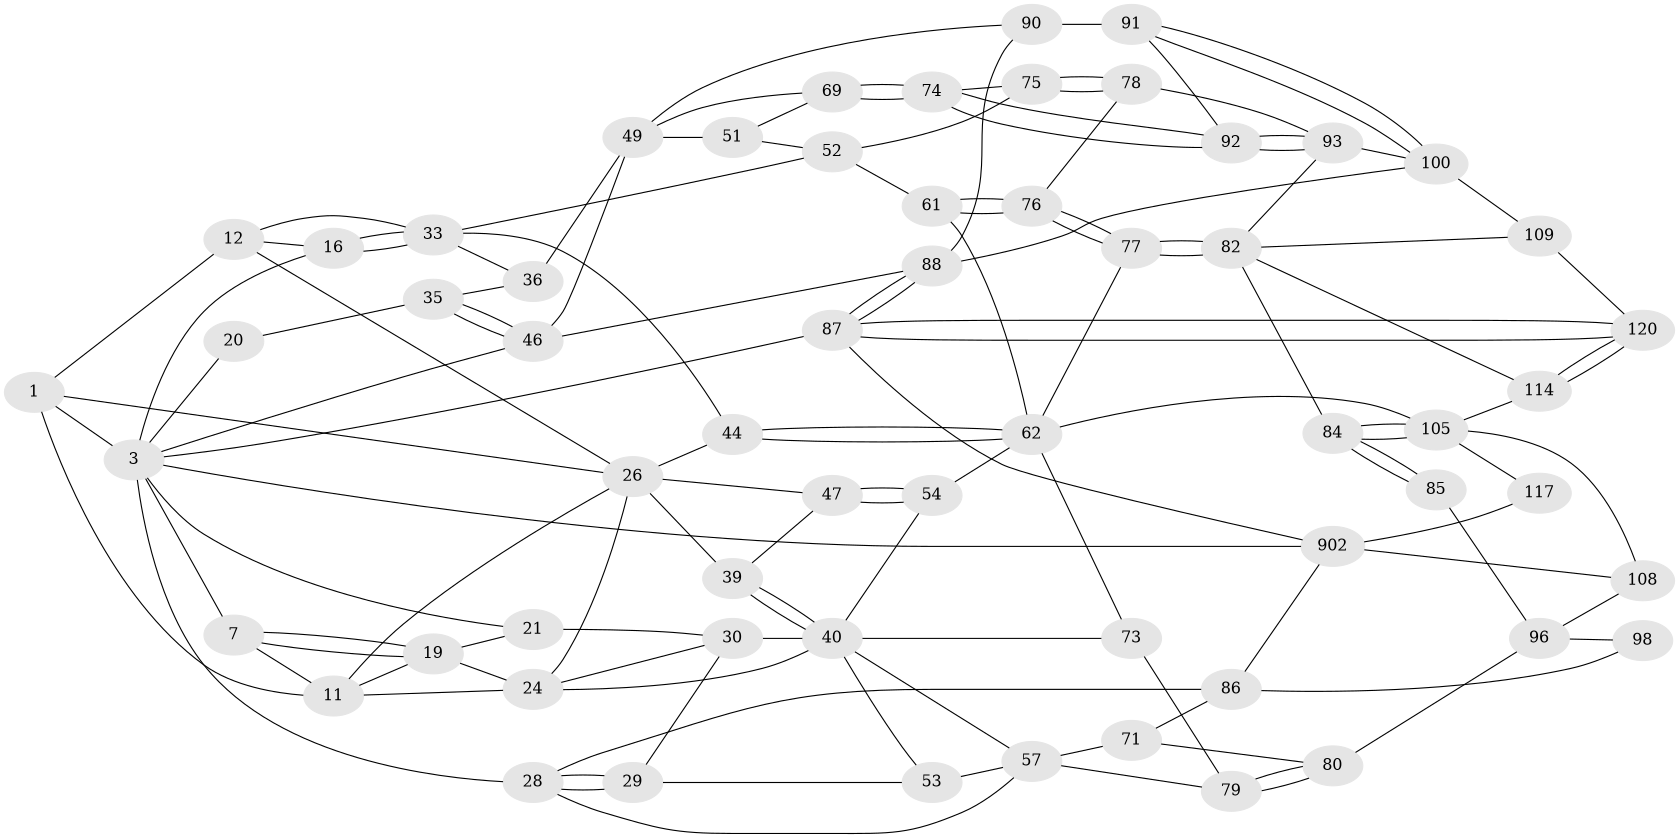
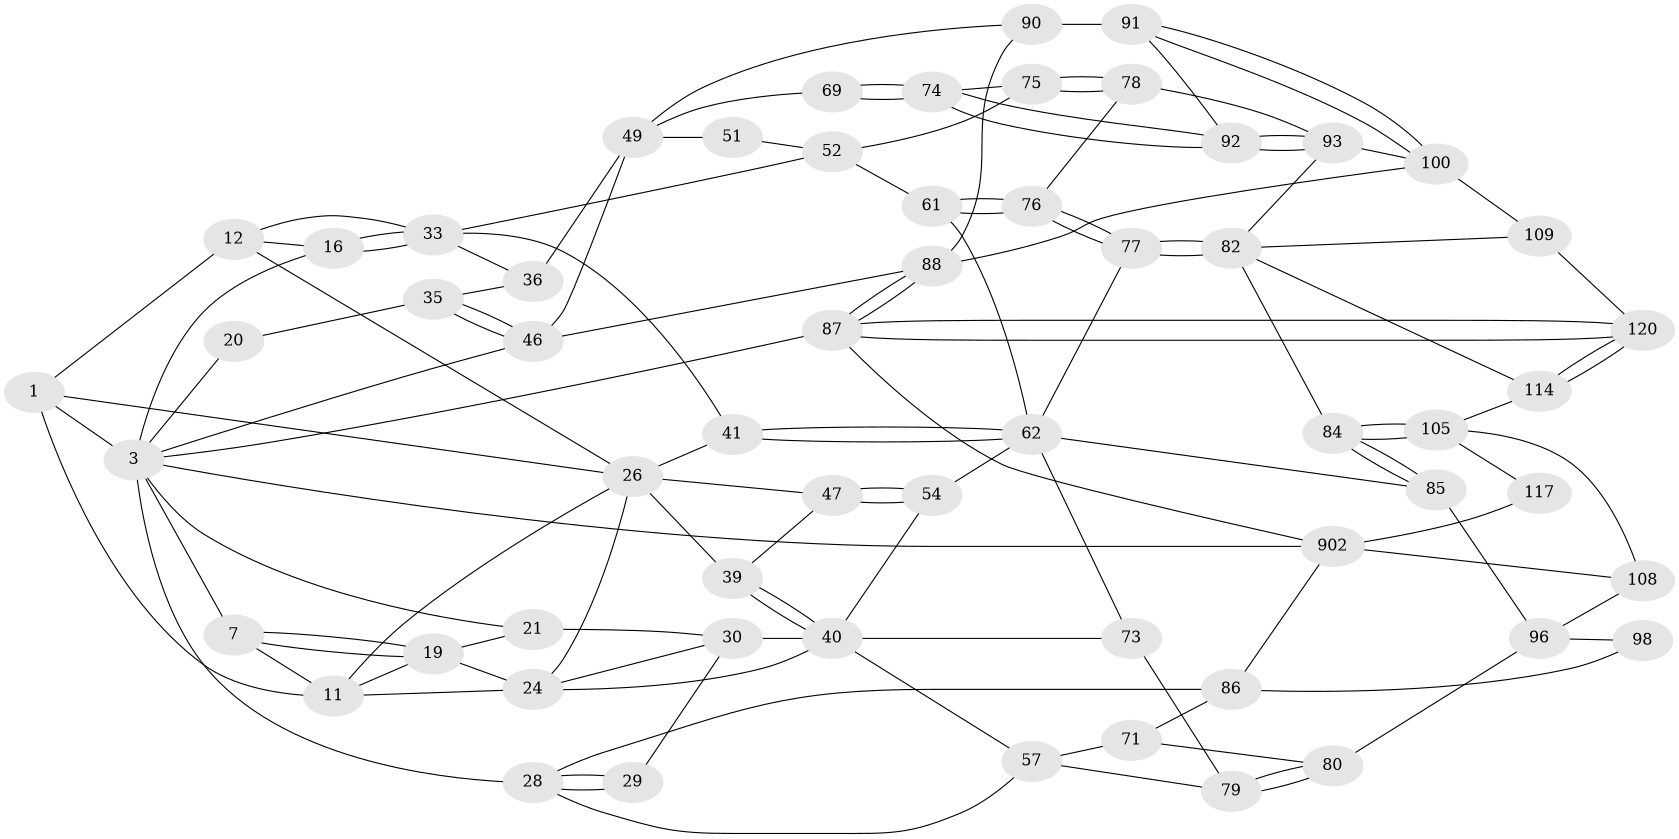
(783, 115) -> none
(1235, 398) -> (1234, 462)
(733, 434) -> (733, 434)
(932, 782) -> none
